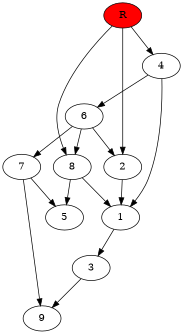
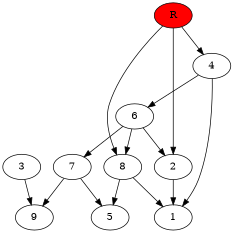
(108, 239) -> none
